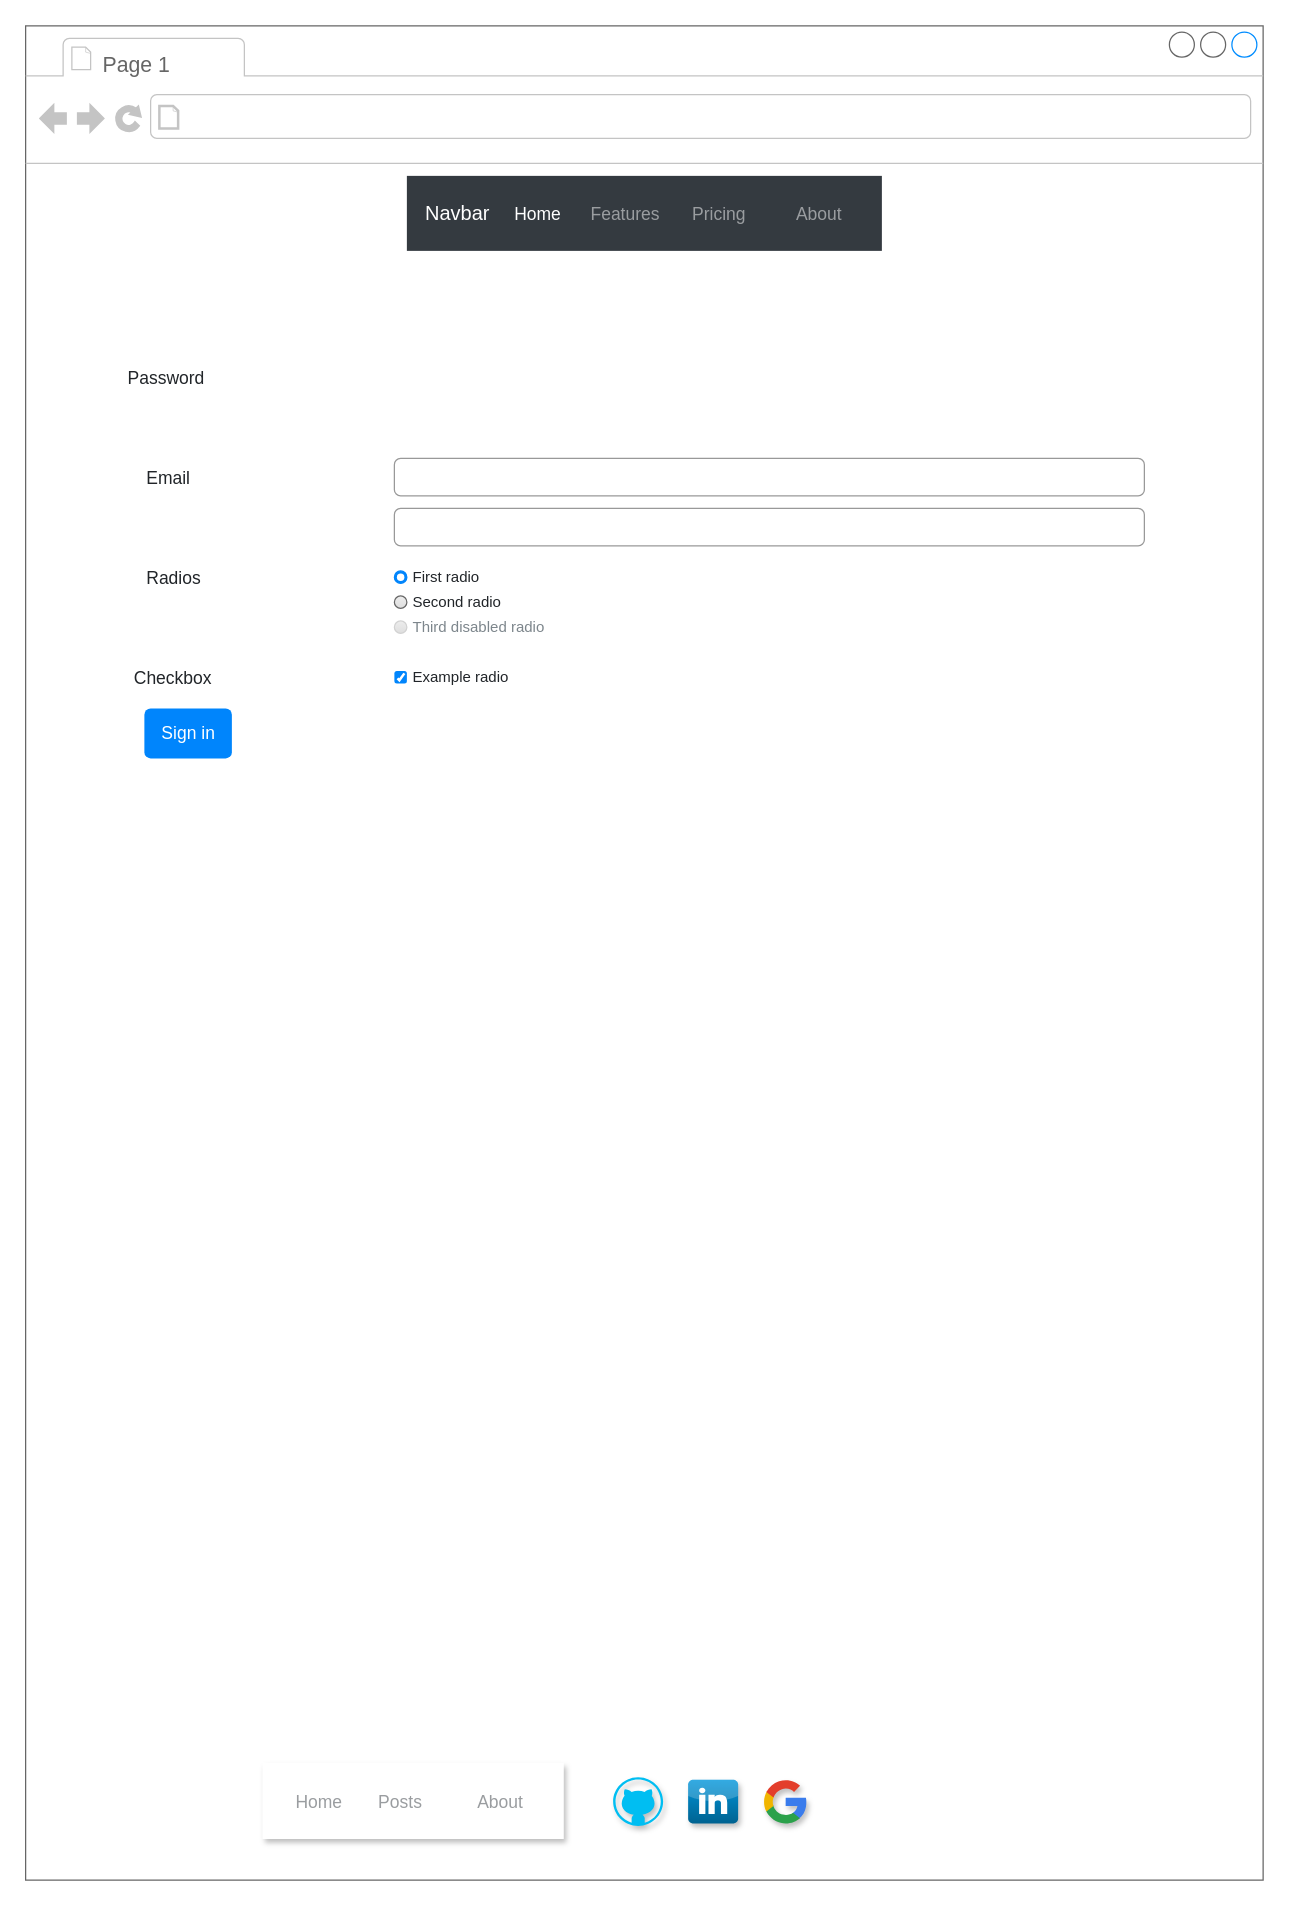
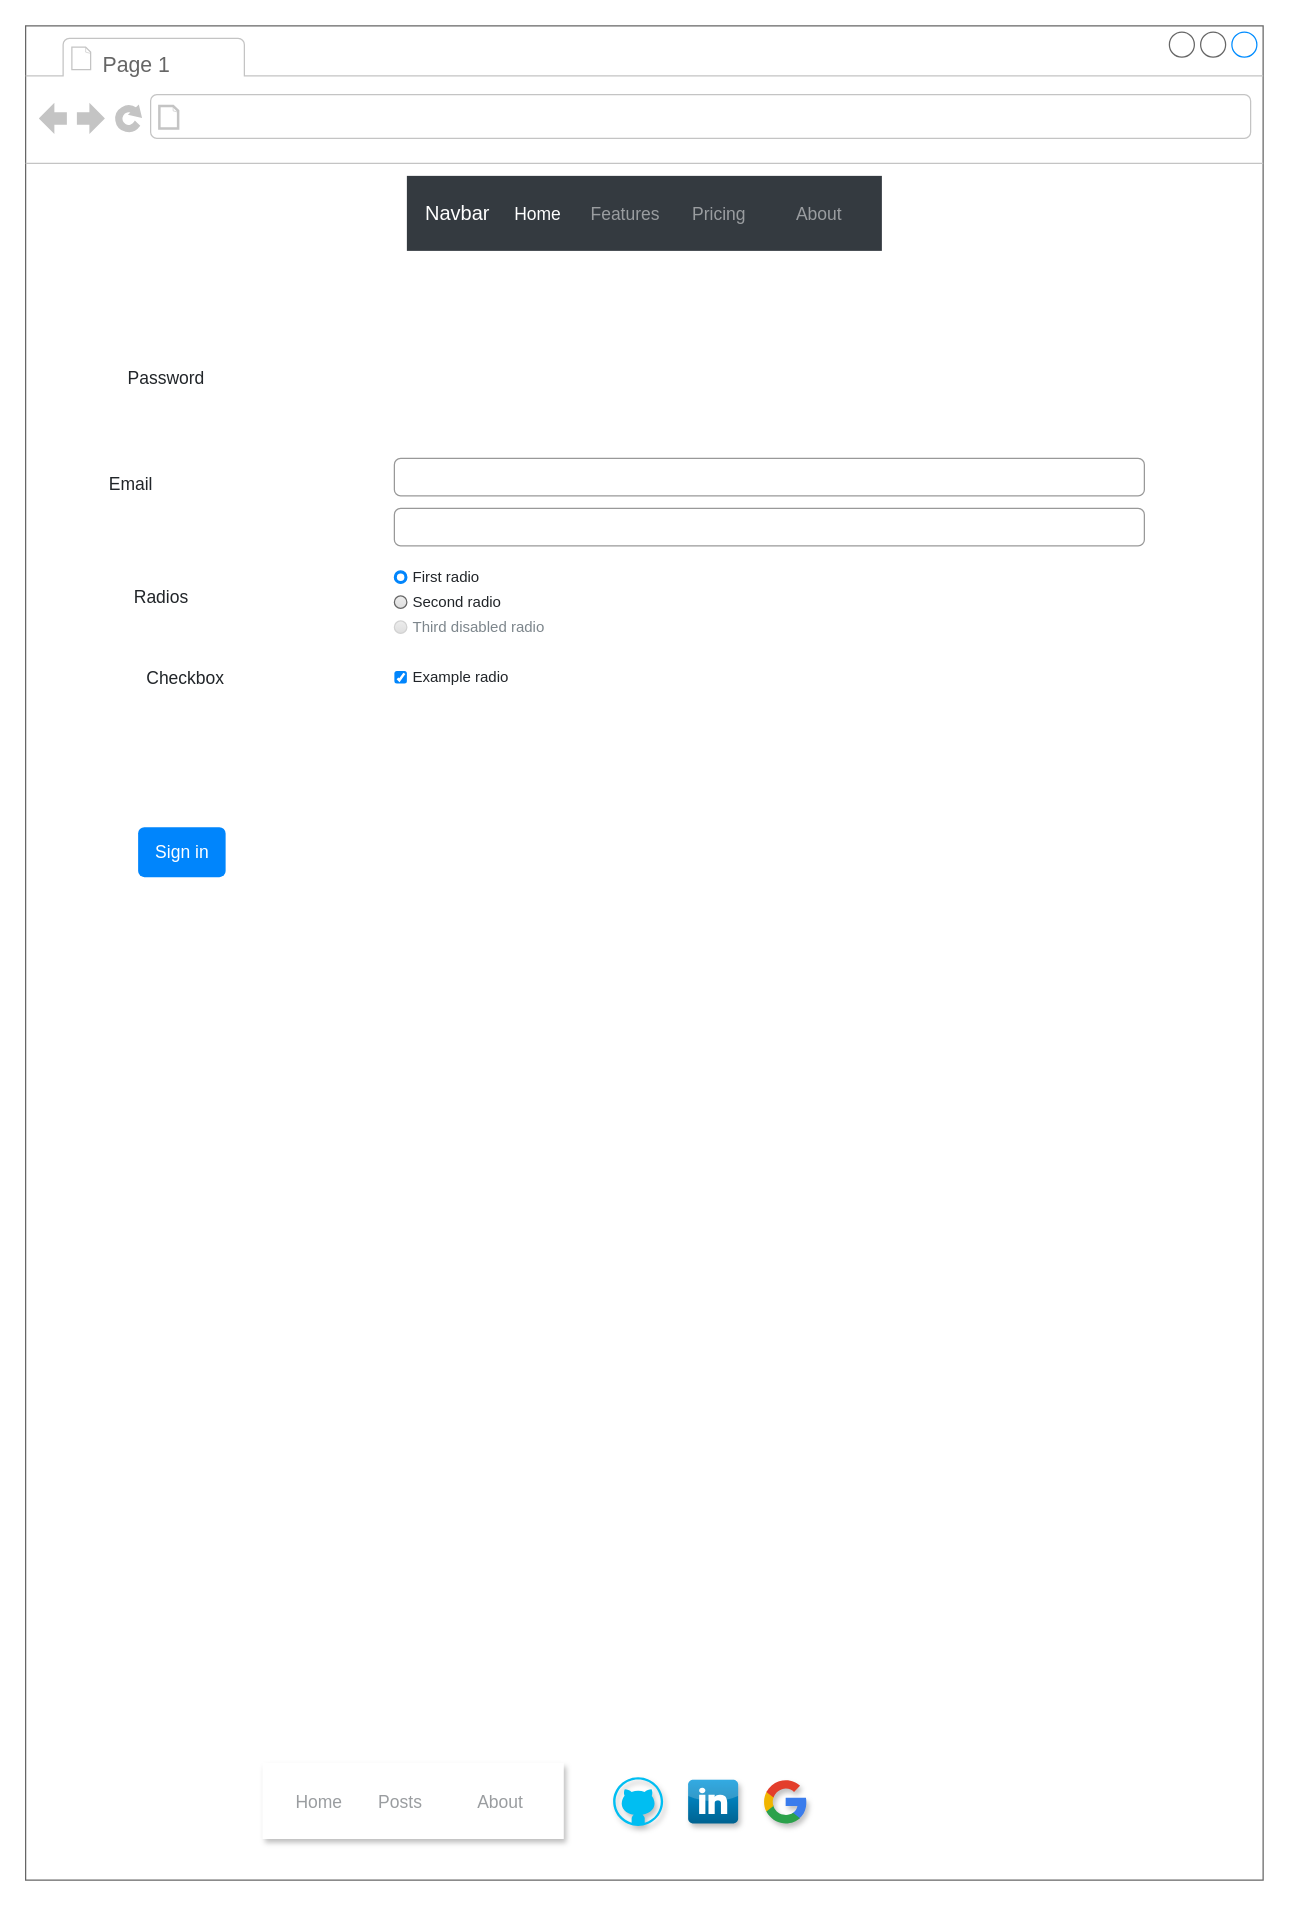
(269, 477) -> (232, 483)
(269, 577) -> (257, 596)
(257, 677) -> (269, 677)
(188, 733) -> (182, 852)
